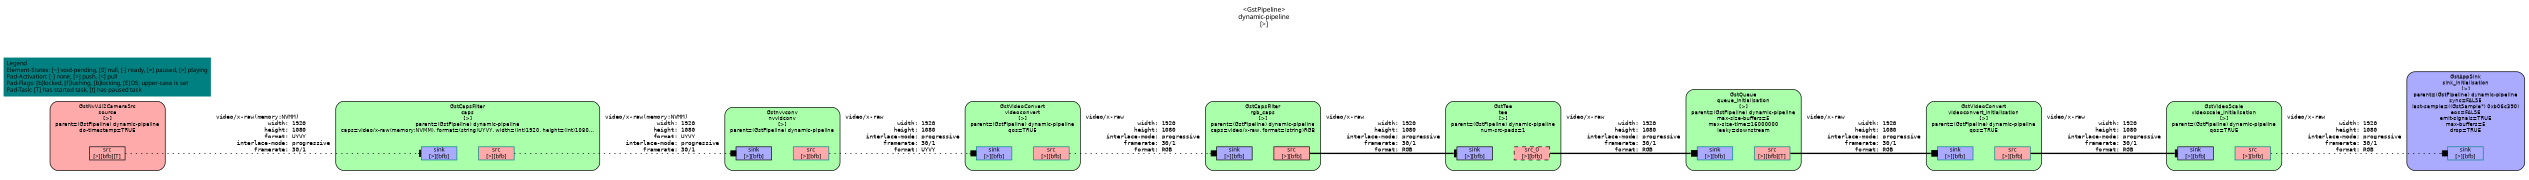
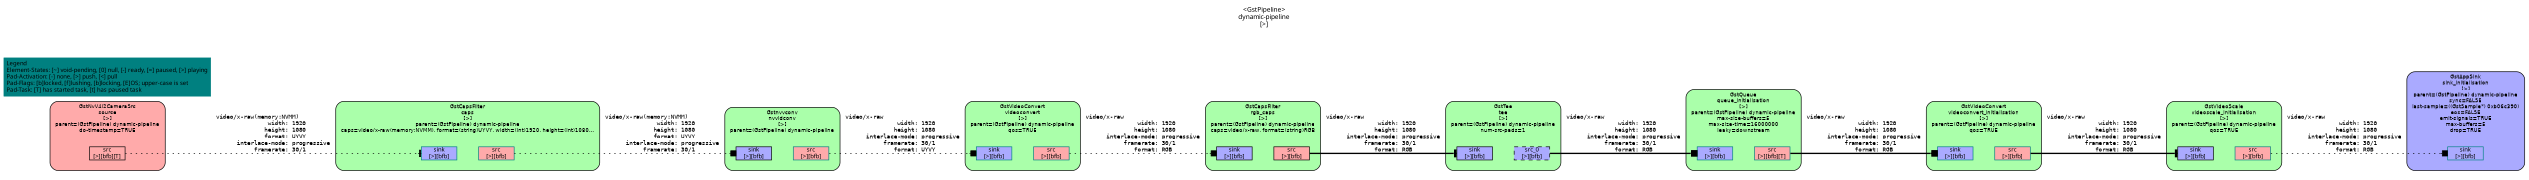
(1532, 153) -> (1532, 153)
